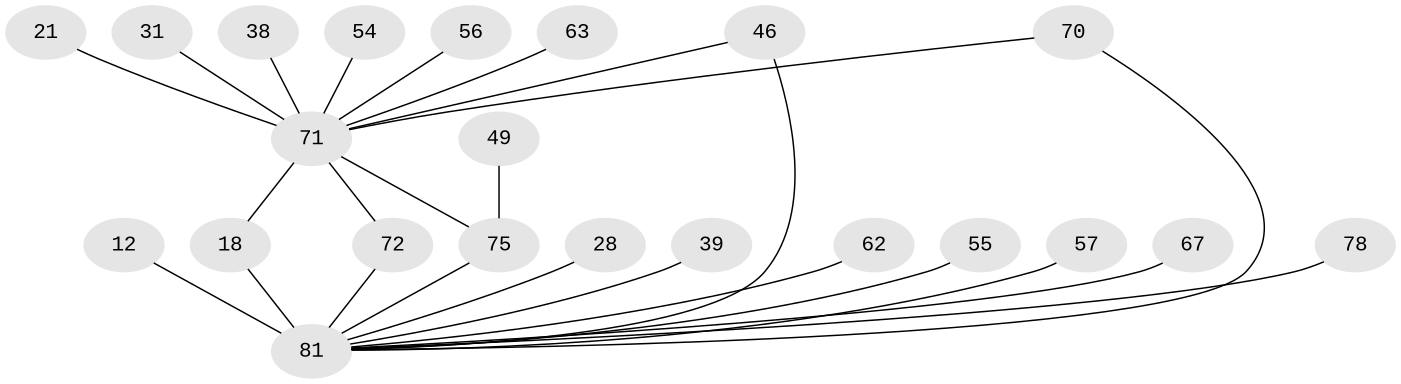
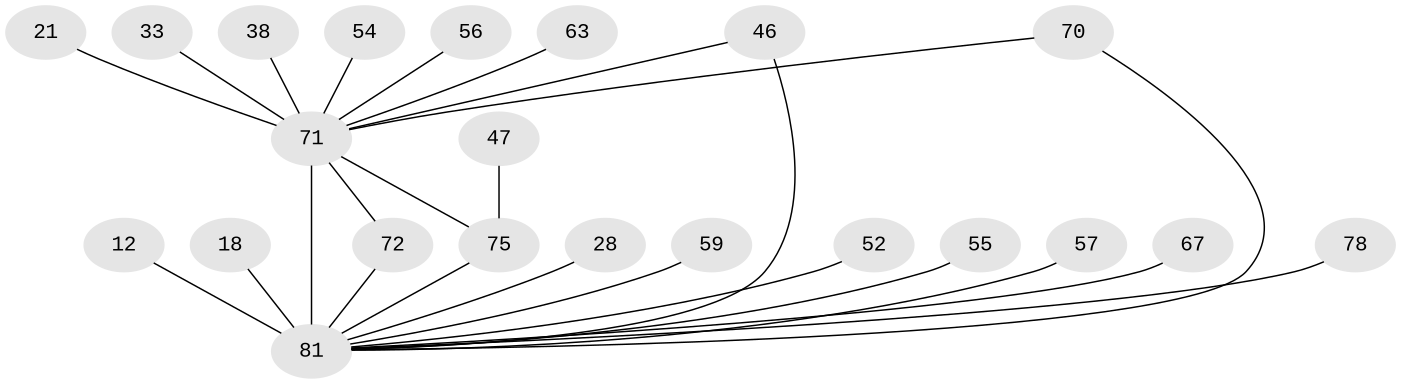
(152, 32) -> (152, 32)
(499, 139) -> (499, 139)
(271, 192) -> (312, 245)
(712, 245) -> (712, 245)
(874, 245) -> (874, 245)
